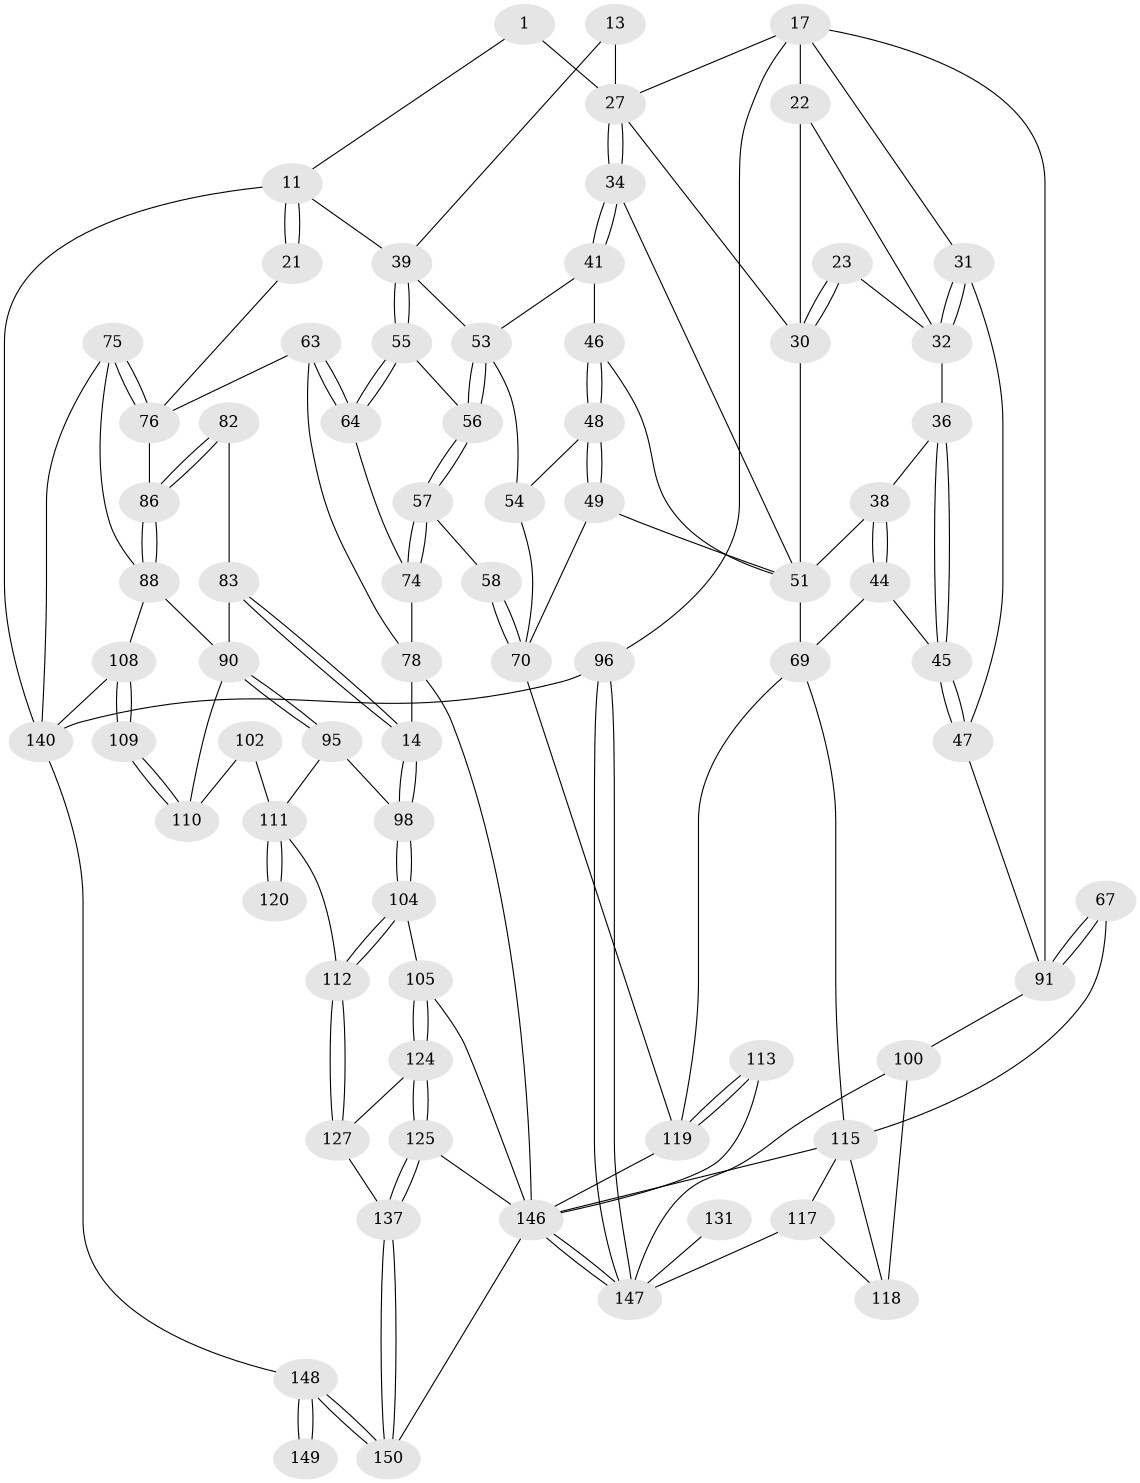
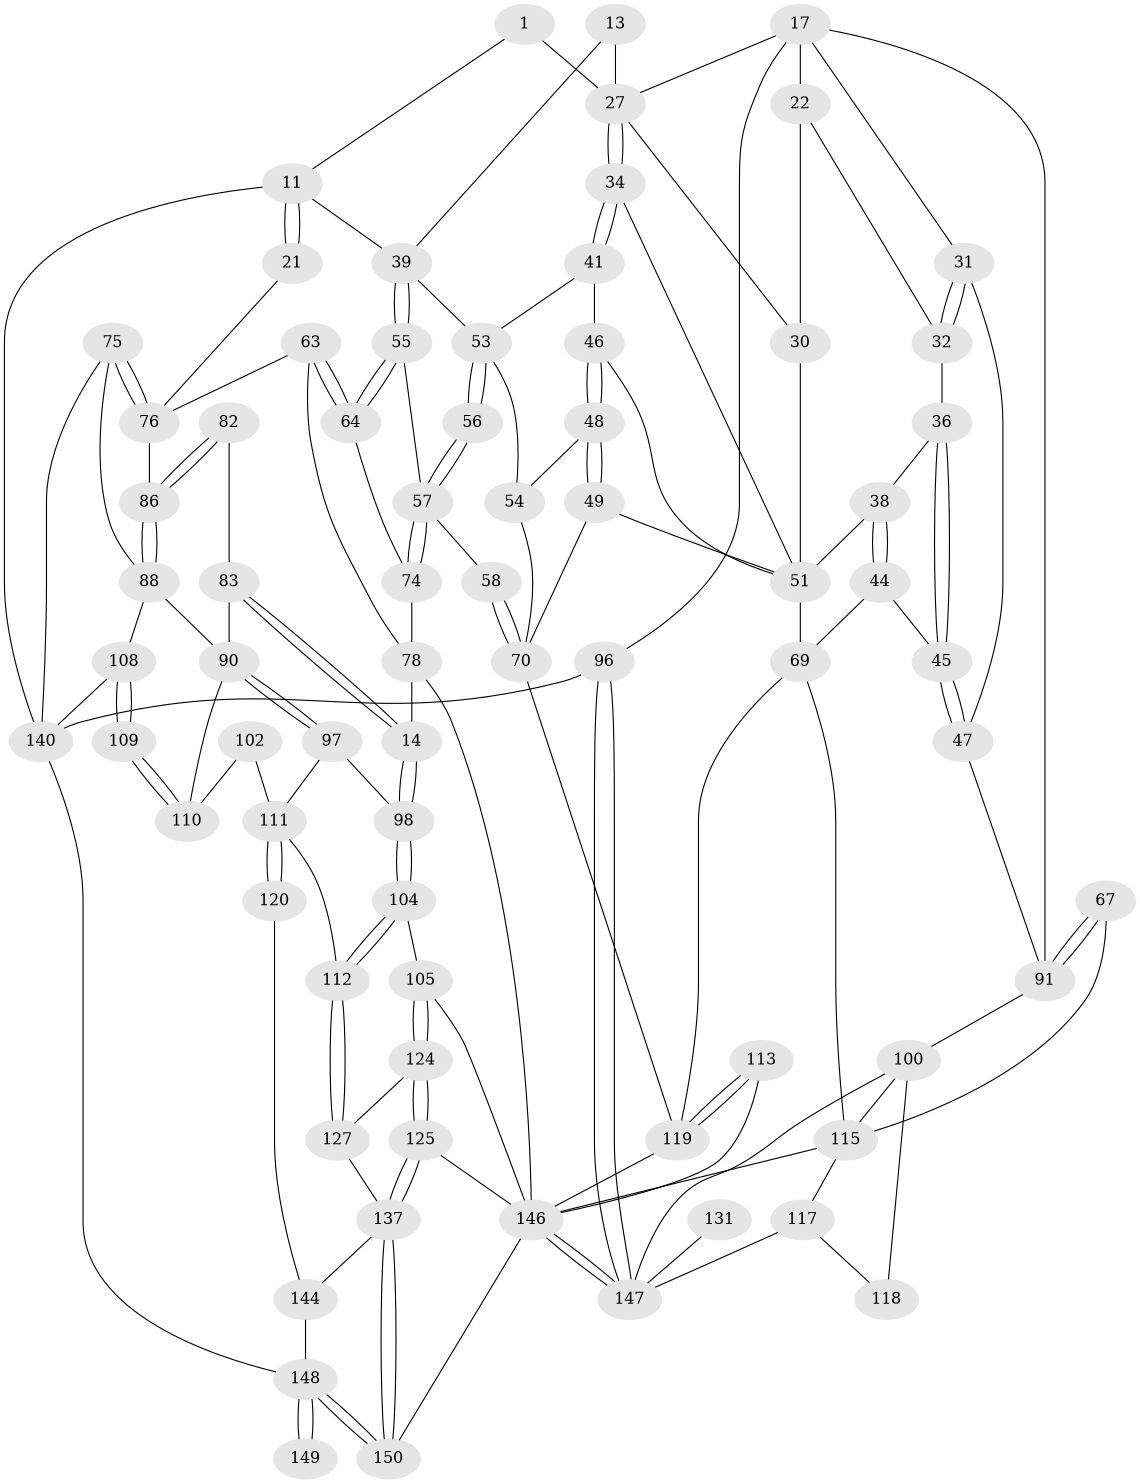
(842, 263) -> none
(437, 383) -> (412, 423)
(332, 742) -> (332, 742)
(866, 1220) -> (877, 1100)
none -> (306, 1300)
